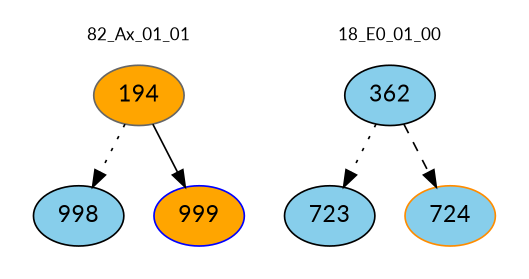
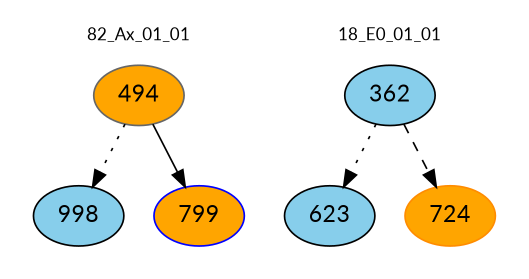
(390, 36) -> (390, 36)
(139, 95) -> (139, 95)
(199, 216) -> (199, 216)
(330, 216) -> (330, 216)
(450, 216) -> (450, 216)
